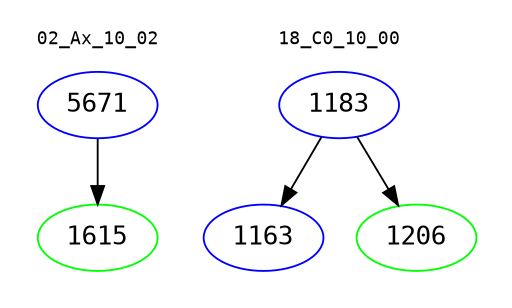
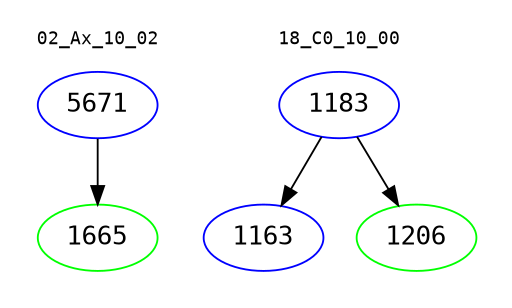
(98, 238) -> (98, 238)
